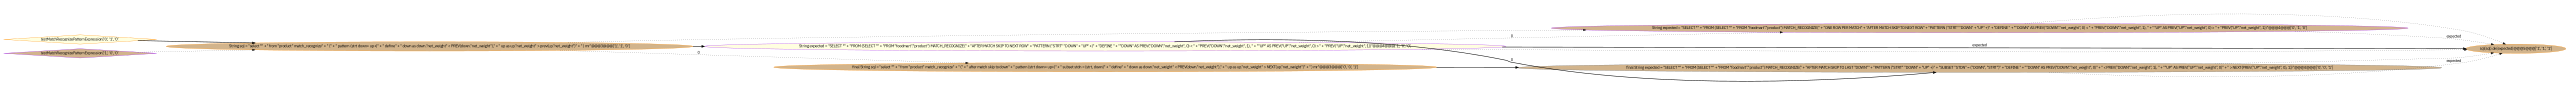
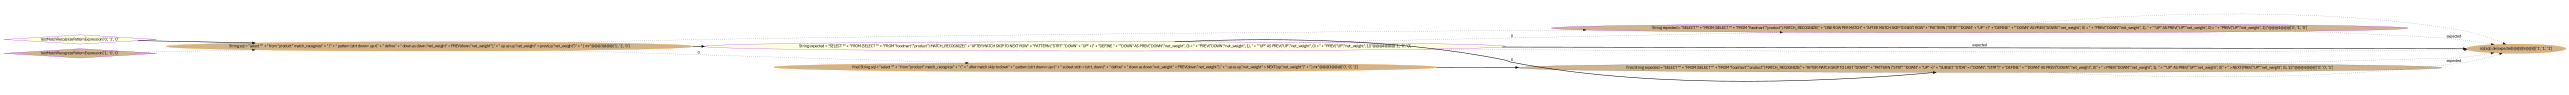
(80, 39) -> (80, 39)
